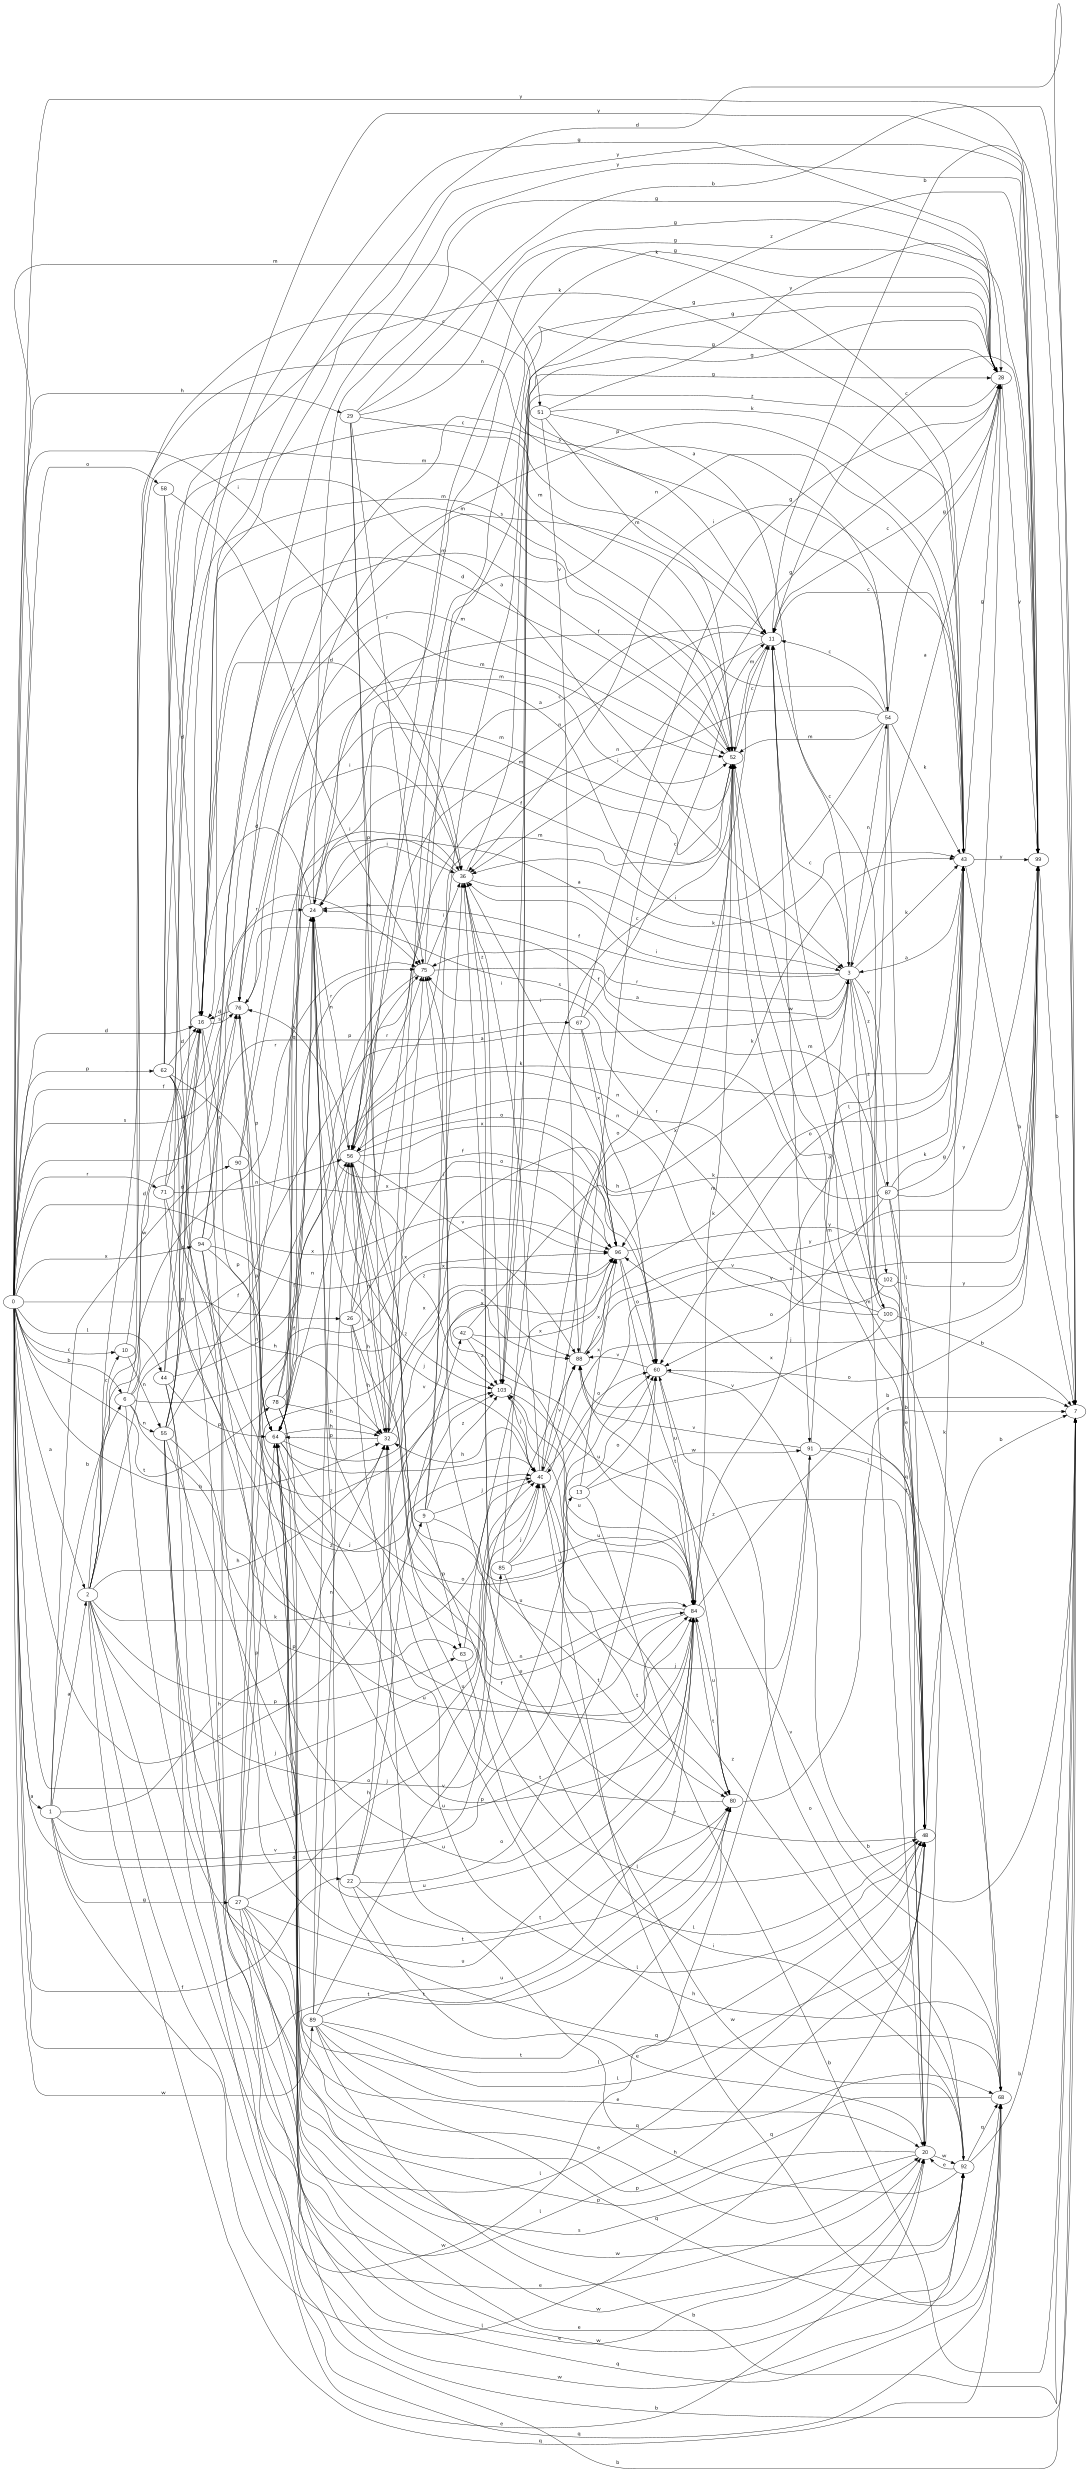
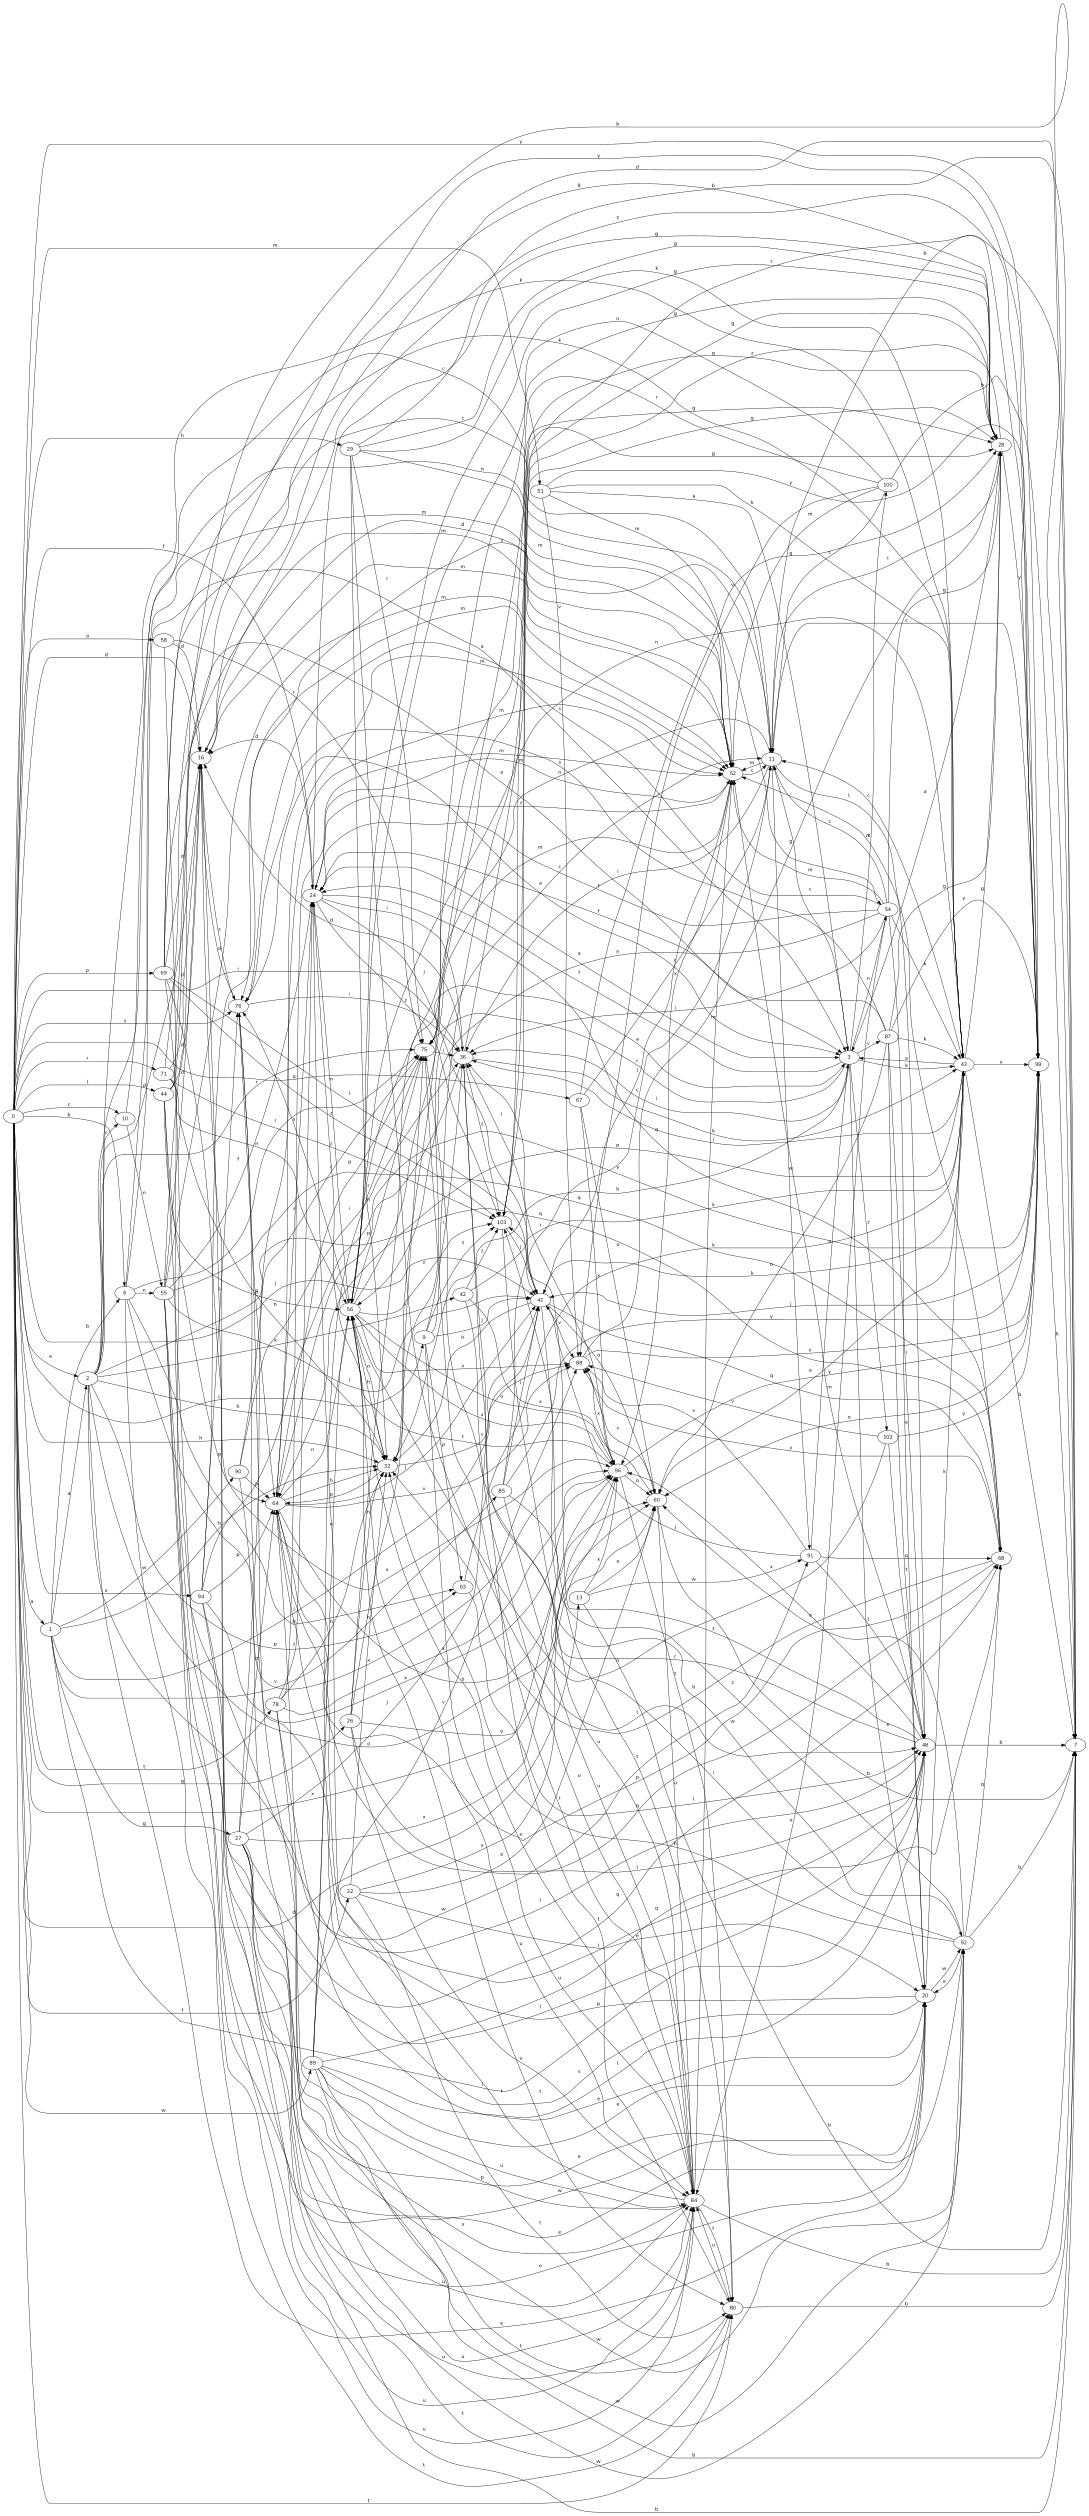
(164, 1070) -> (164, 973)
(418, 1591) -> (453, 1850)
